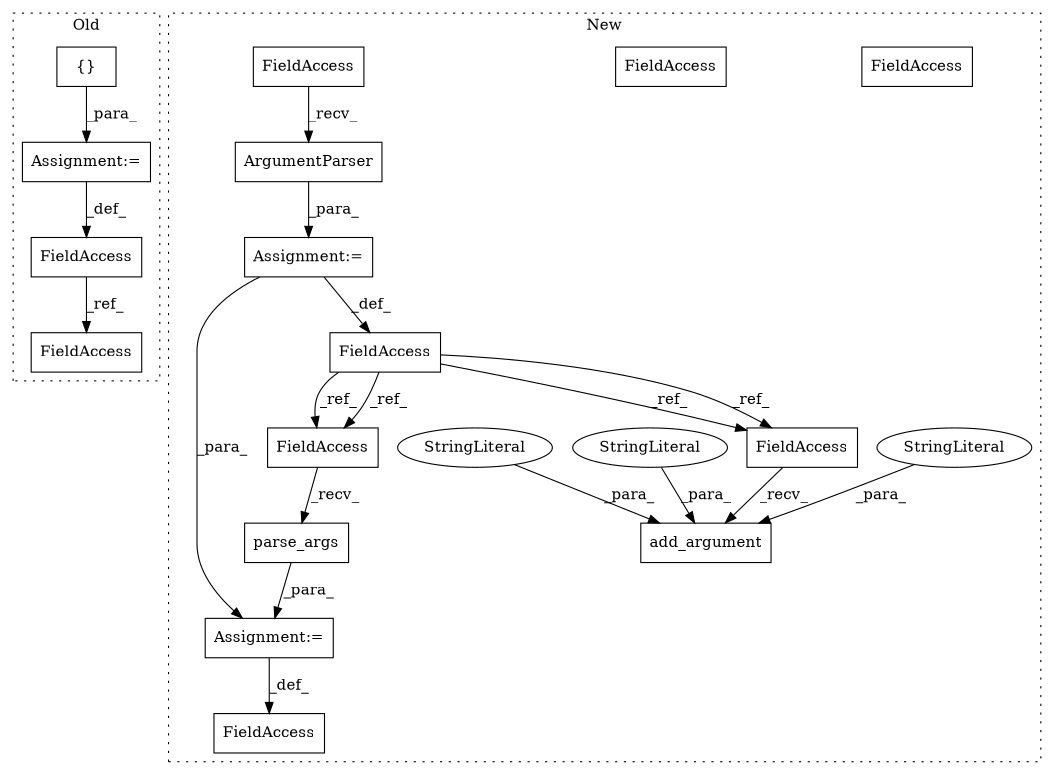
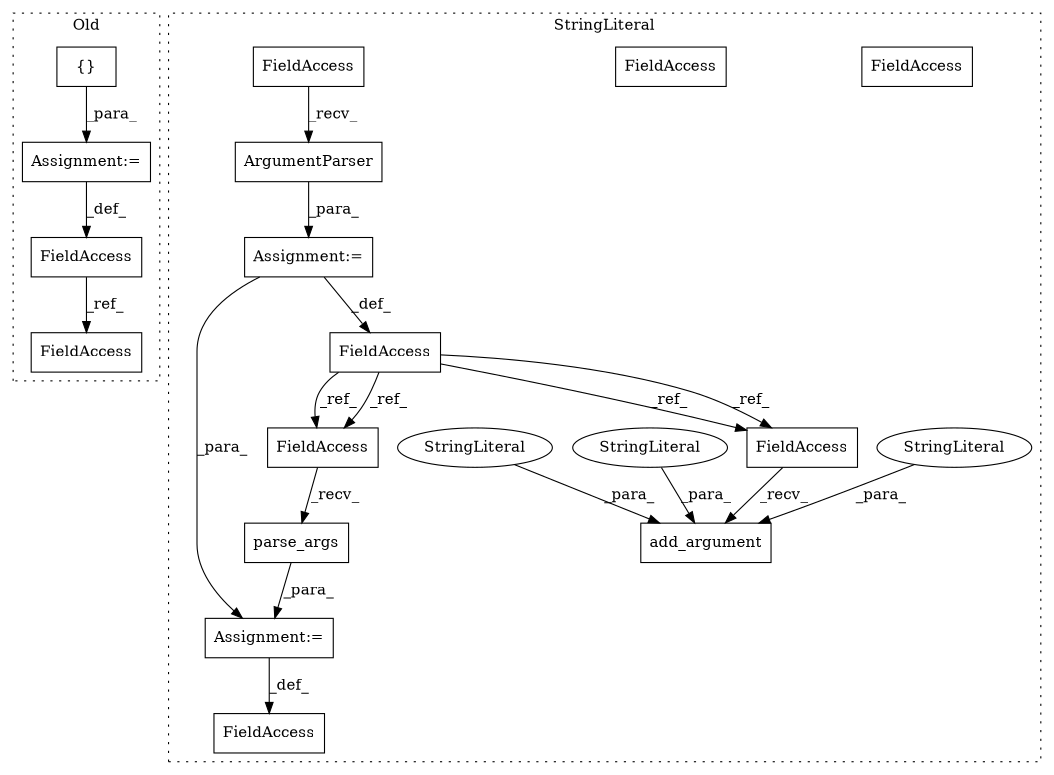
(605, 26) -> (605, 26)
